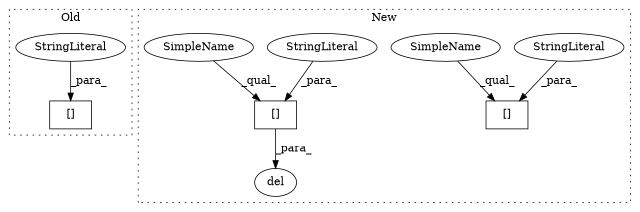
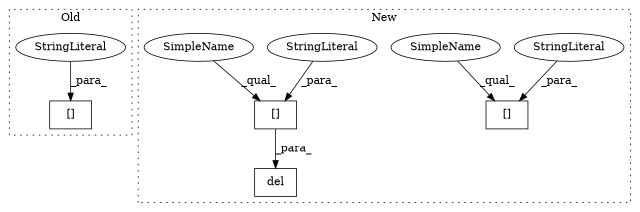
(276, 182) -> (276, 182)
